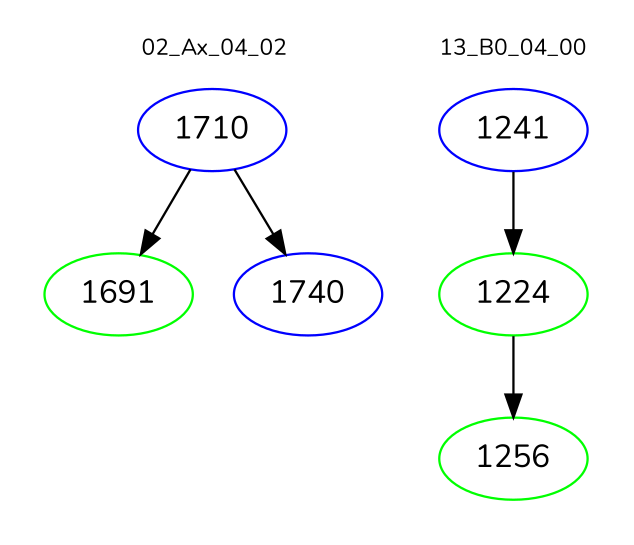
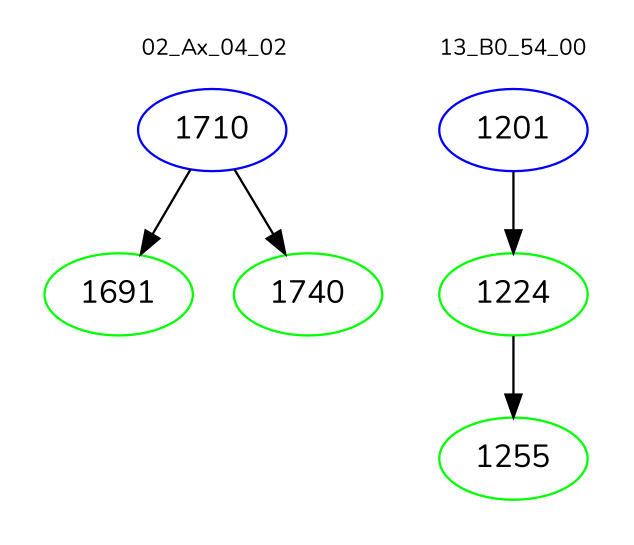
(513, 49) -> (513, 49)
(513, 130) -> (513, 130)
(308, 294) -> (308, 294)
(513, 459) -> (513, 459)
